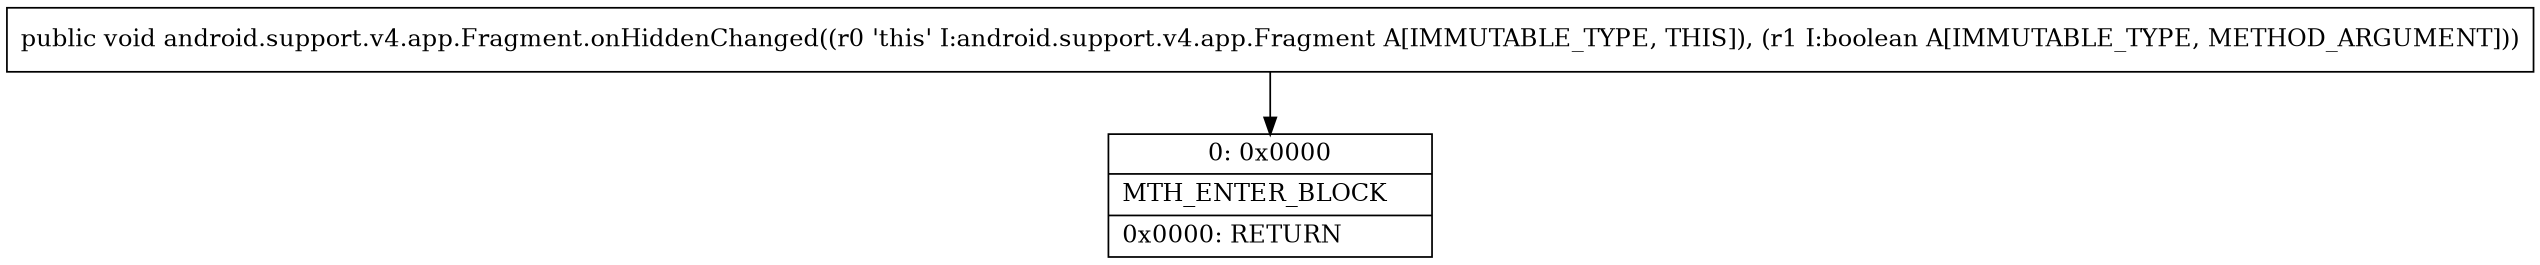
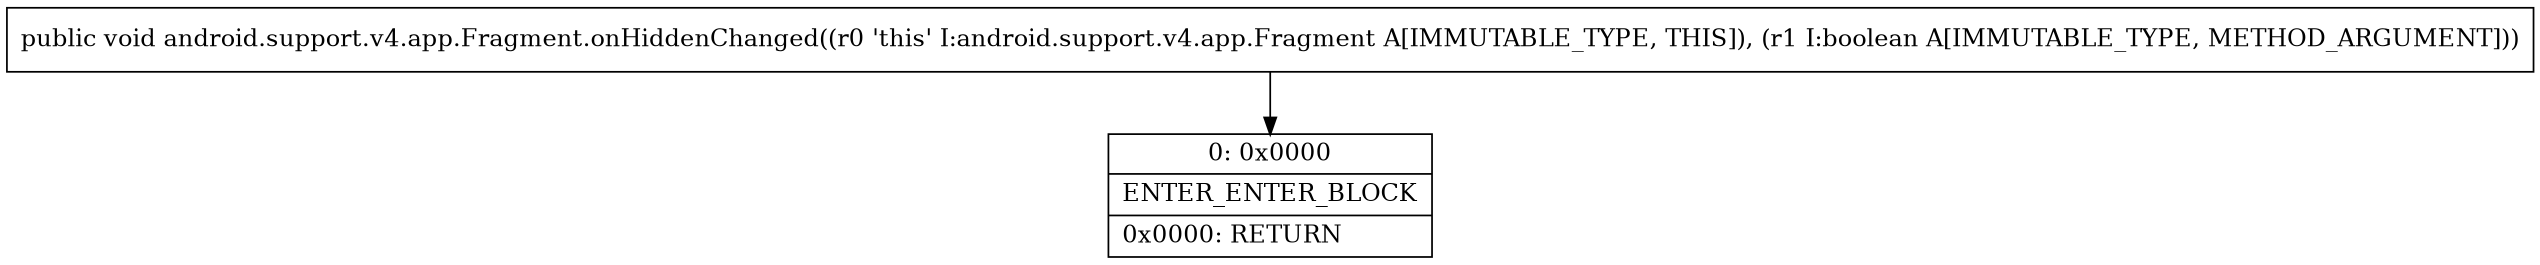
(1256, 194) -> (1270, 194)
